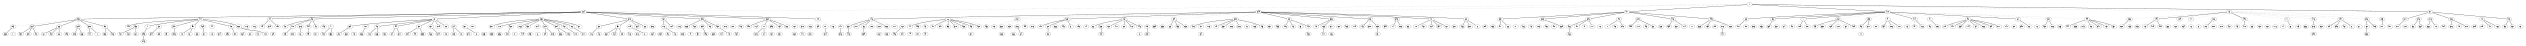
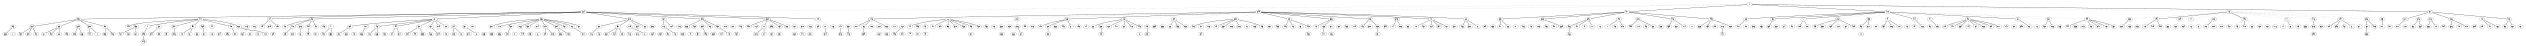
(860, 22) -> (860, 22)
(576, 34) -> none
